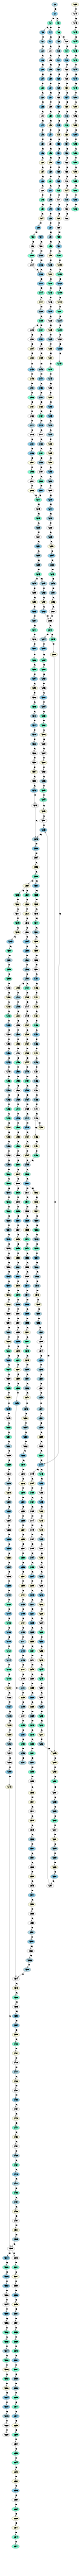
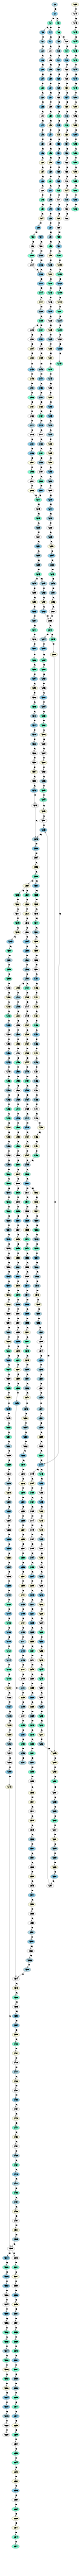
(35, 1127) -> (39, 1132)
